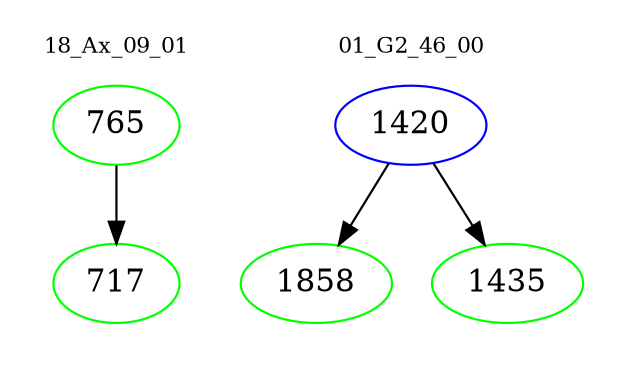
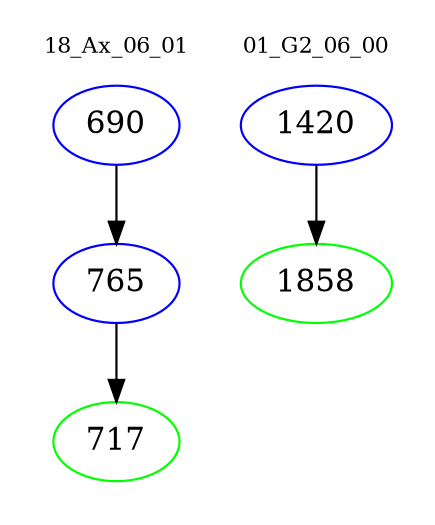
(116, 47) -> (116, 47)
(412, 47) -> (316, 47)
(116, 125) -> (116, 283)
none -> (116, 125)
(508, 283) -> none
